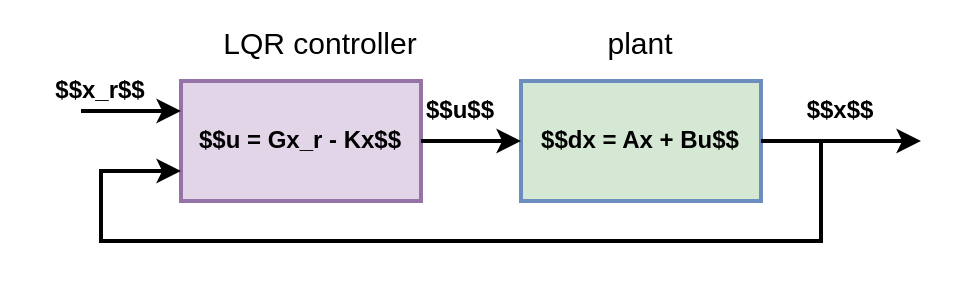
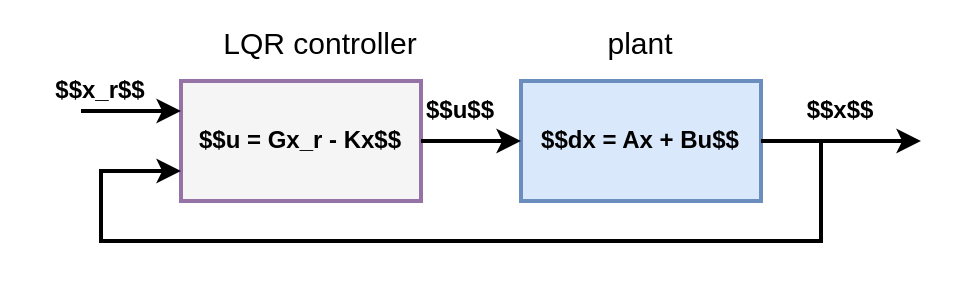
(301, 141) -> (301, 141)
(641, 141) -> (641, 141)
